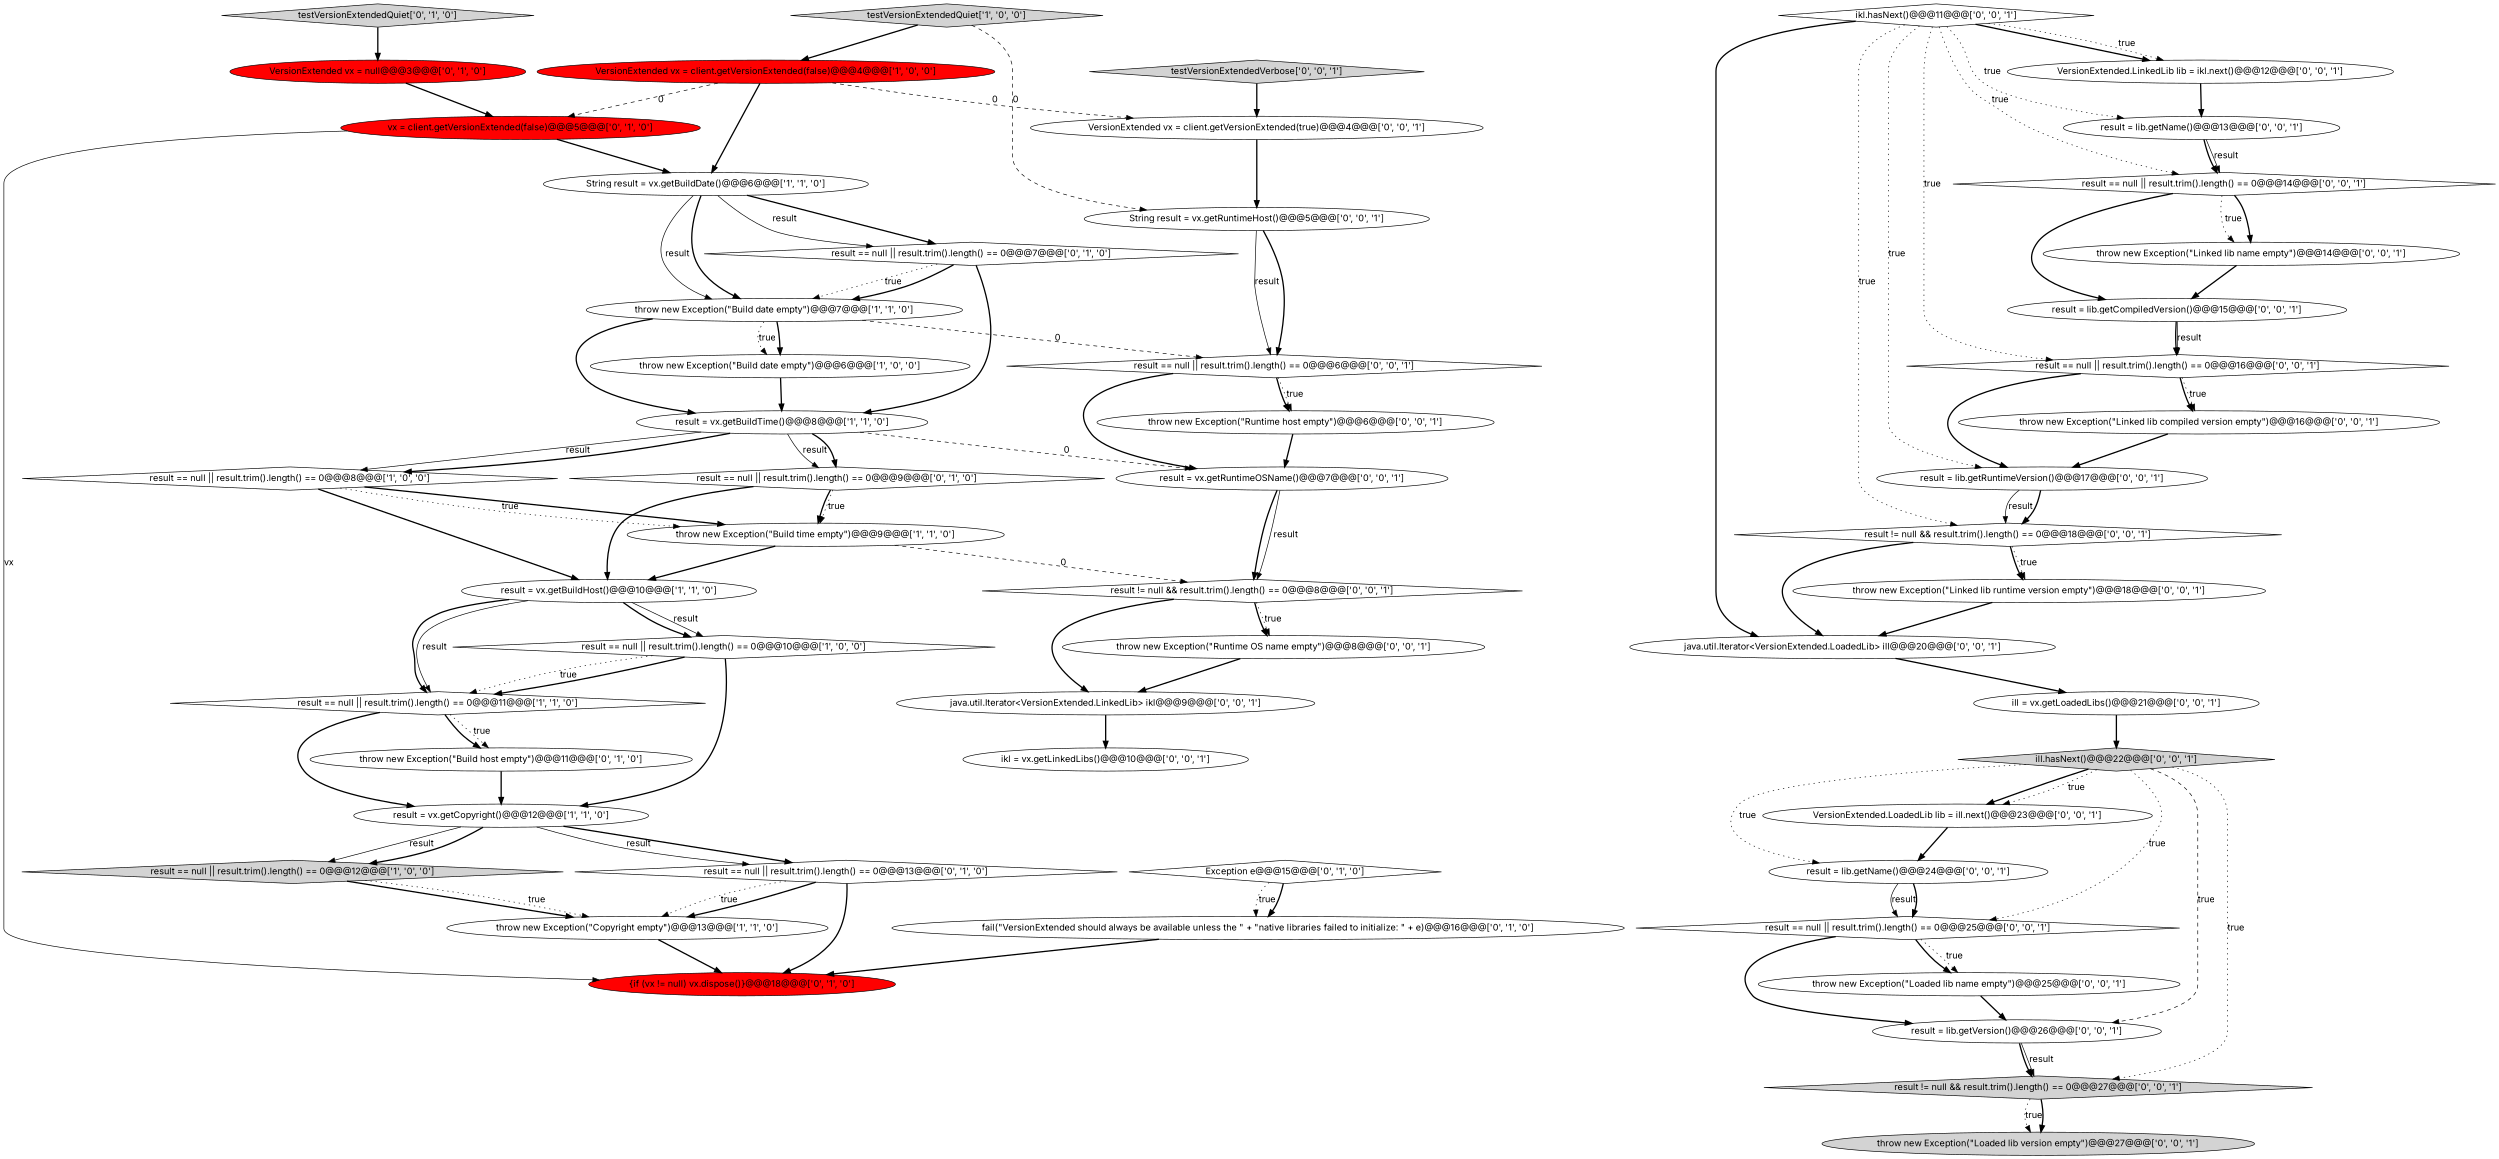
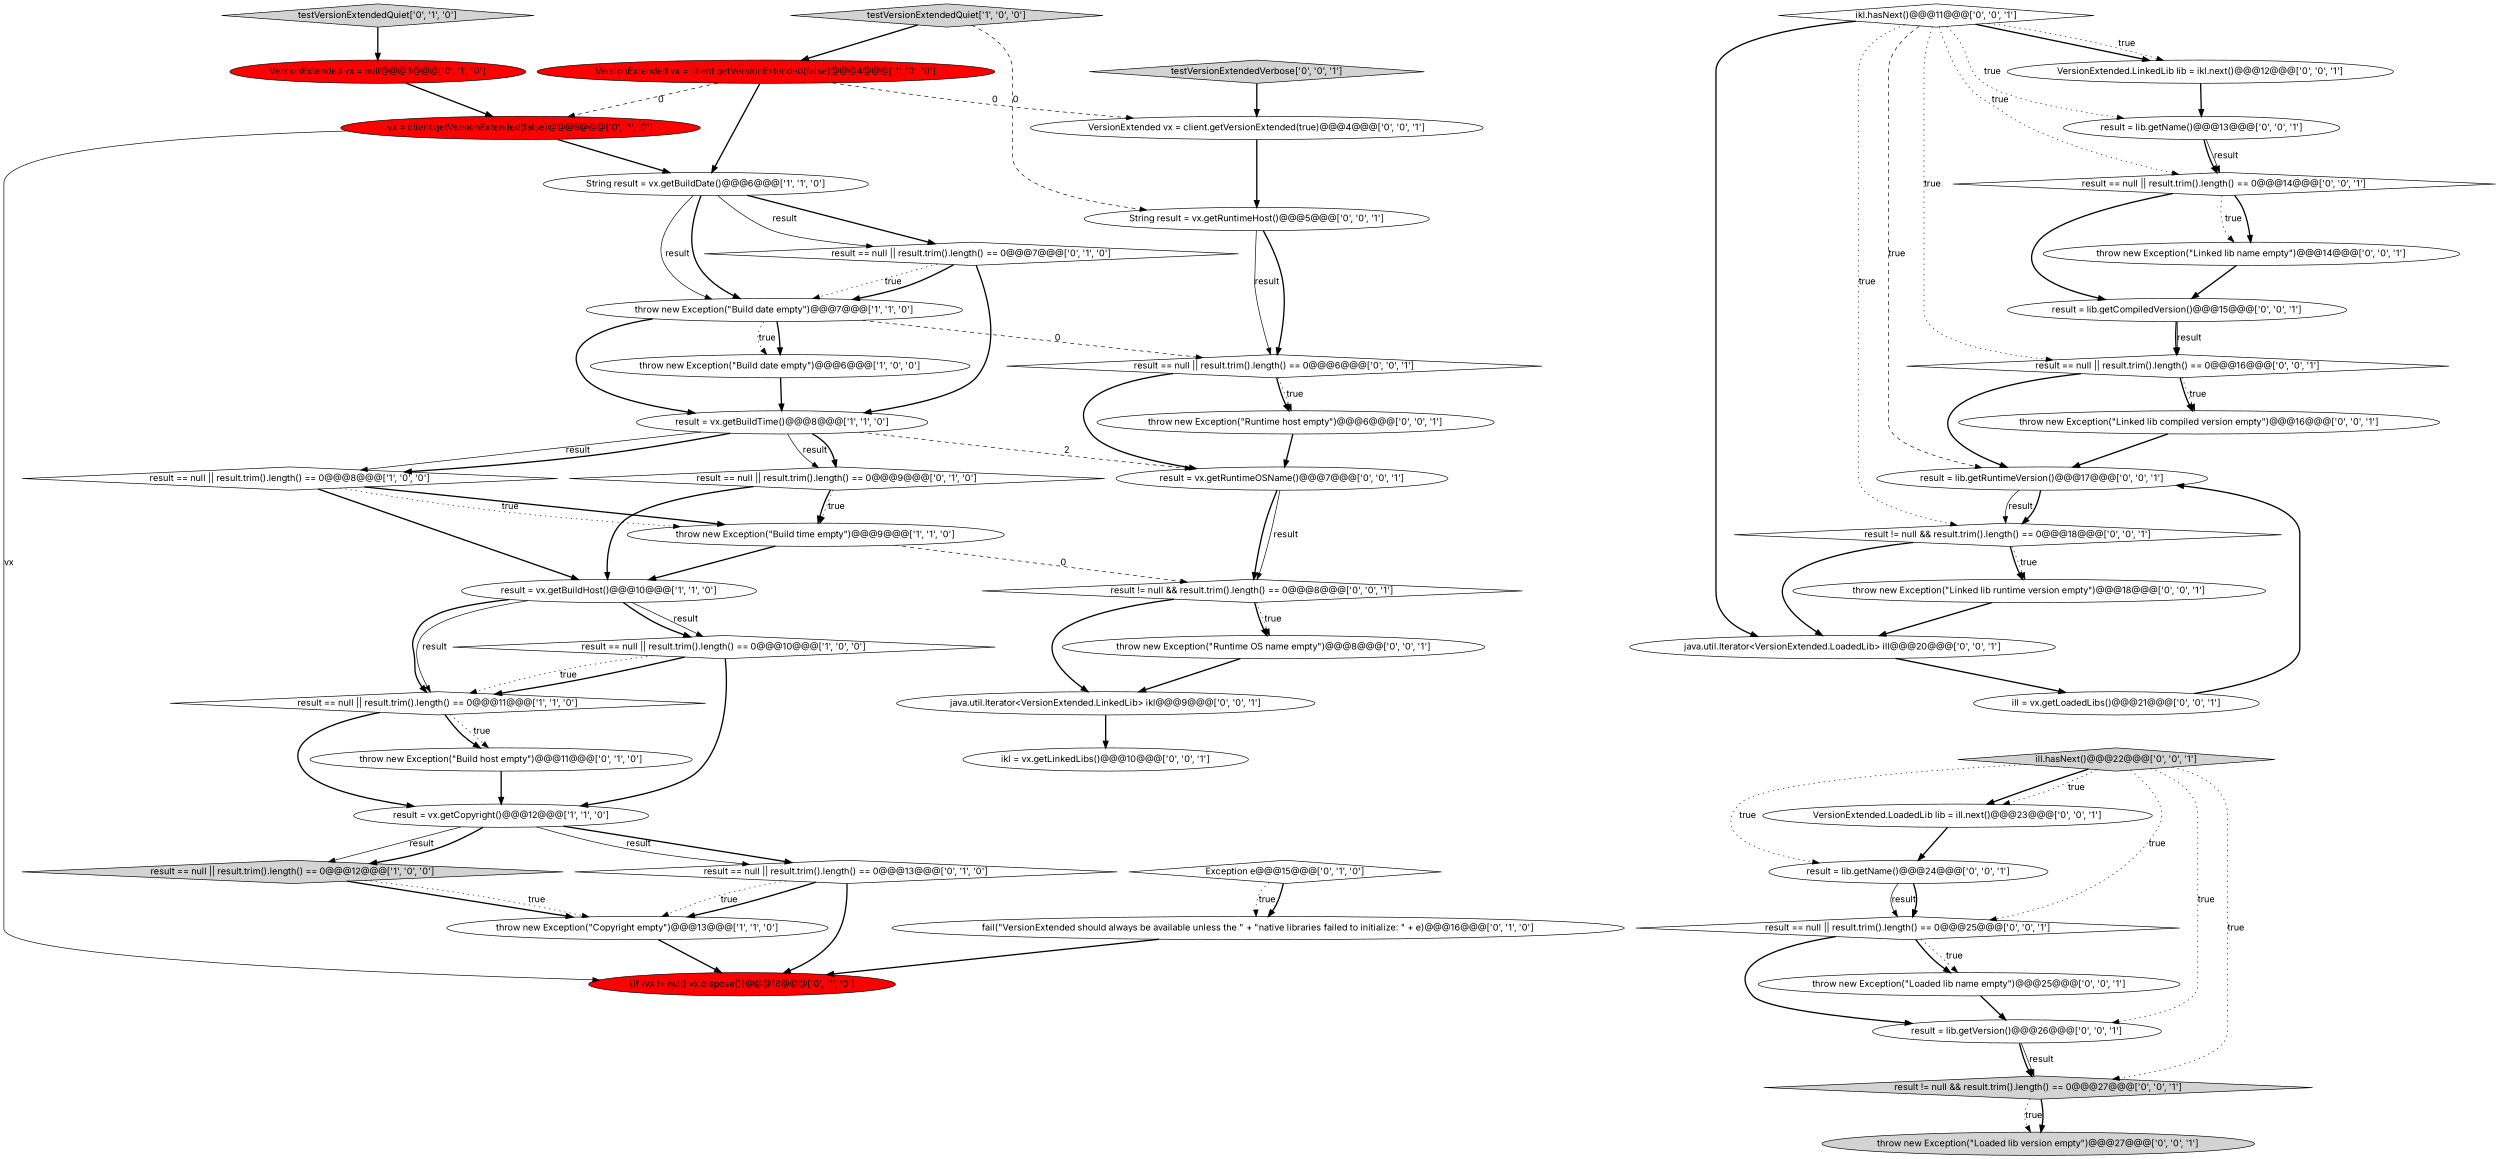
(1888, 269) -> (1888, 269)
(1067, 450) -> (1067, 450)
(2116, 728) -> (2300, 585)
(2198, 910) -> (2198, 910)
